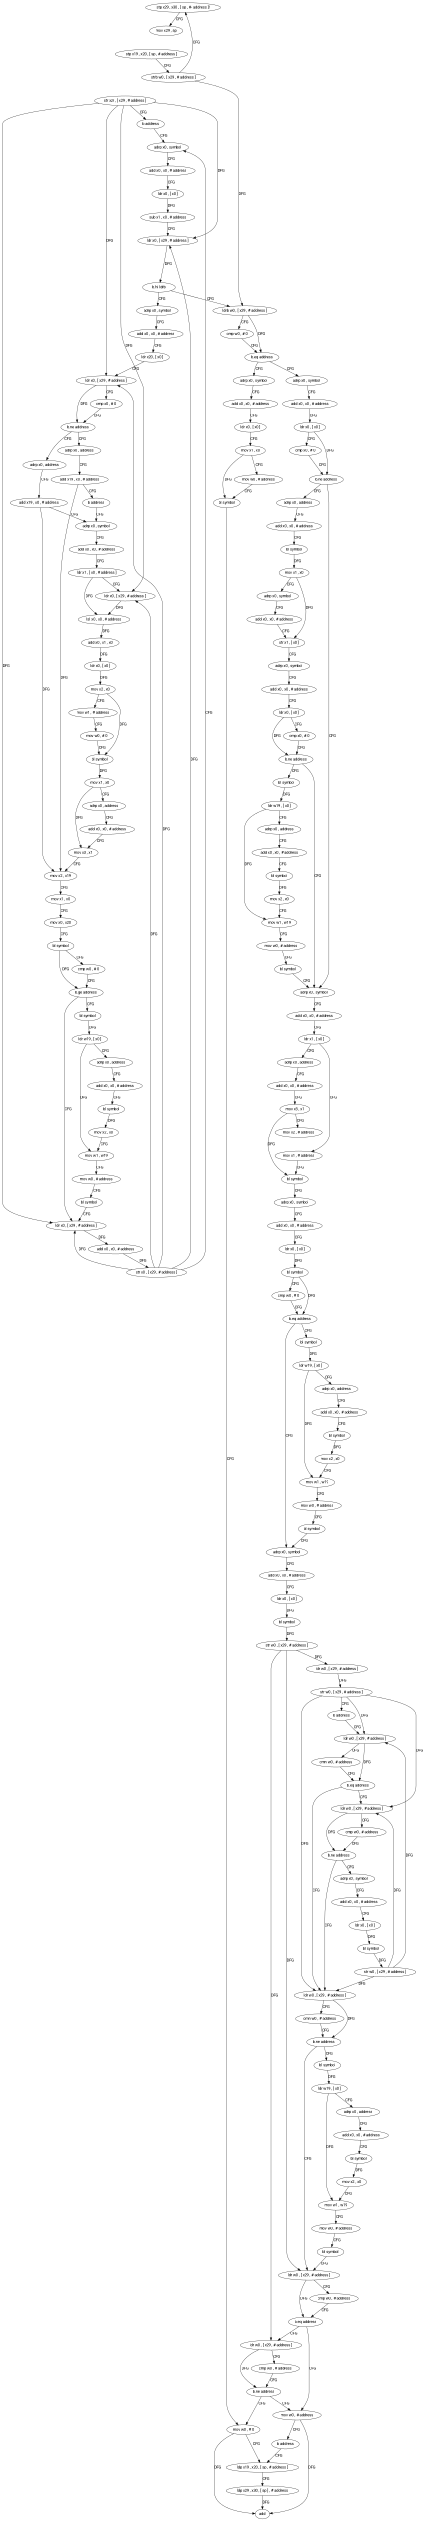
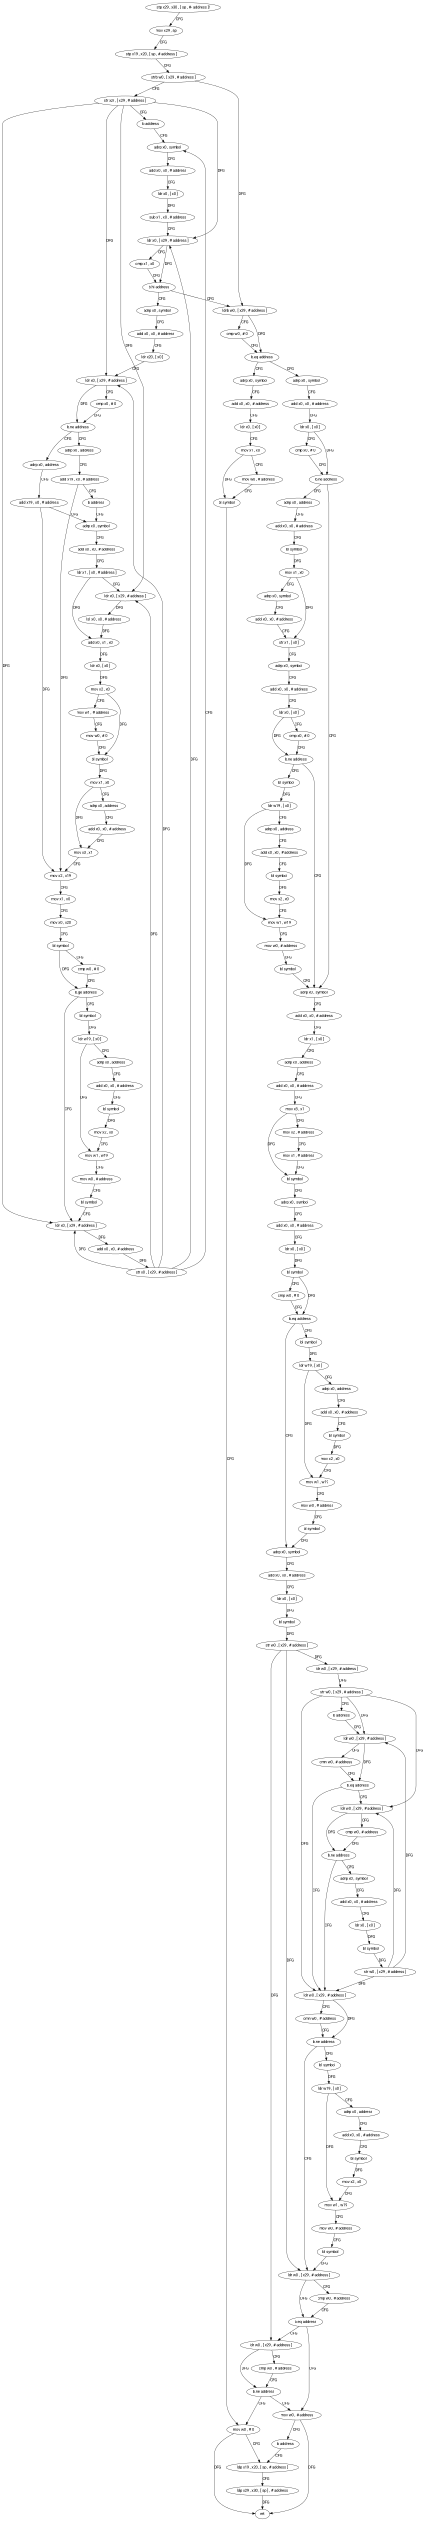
none -> (160, 41)
(192, 45) -> (151, 89)
none -> (145, 264)
(159, 287) -> (159, 287)
(85, 596) -> (73, 608)
(330, 1099) -> (299, 1143)
(262, 2514) -> (262, 2514)
